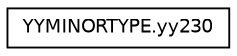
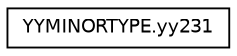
(118, 28) -> (118, 28)
